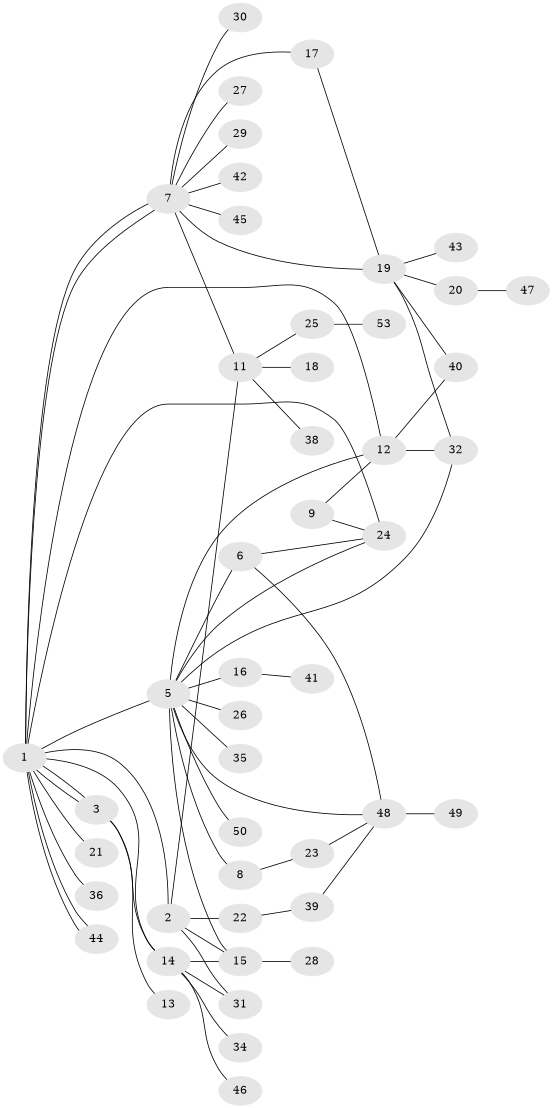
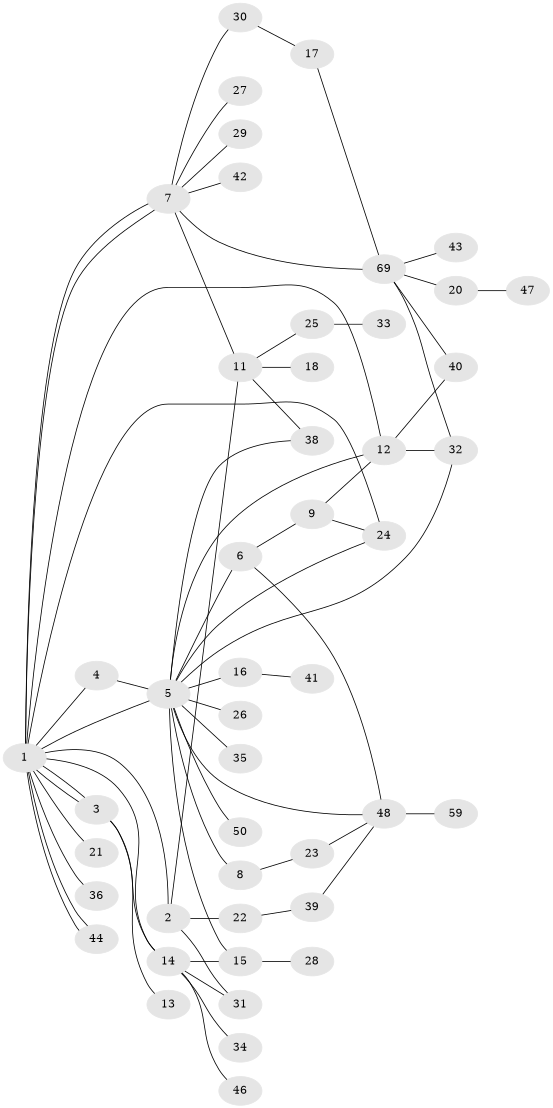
(208, 81) -> (276, 36)
(240, 220) -> none
(384, 269) -> (384, 269)
(384, 324) -> (384, 324)
none -> (193, 532)
(312, 546) -> (276, 536)
none -> (97, 676)
(456, 814) -> (456, 814)
(204, 940) -> none
